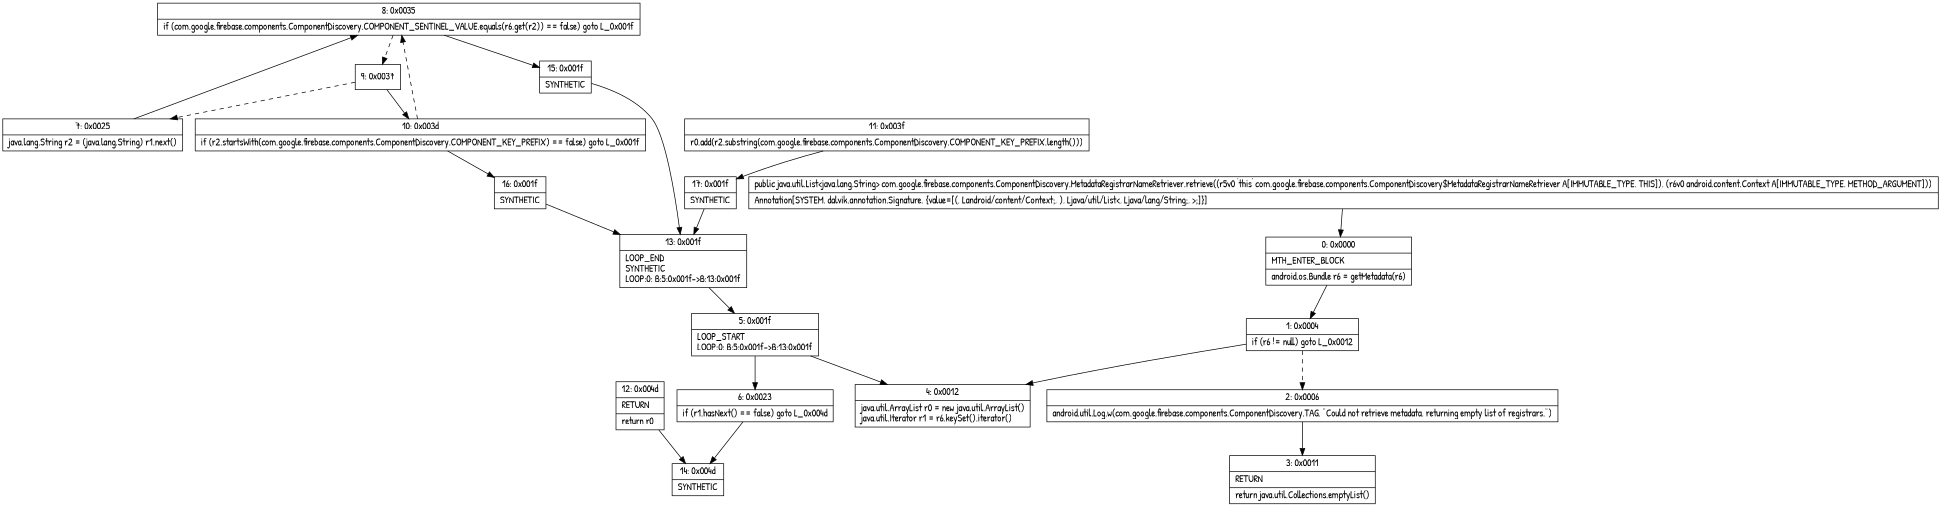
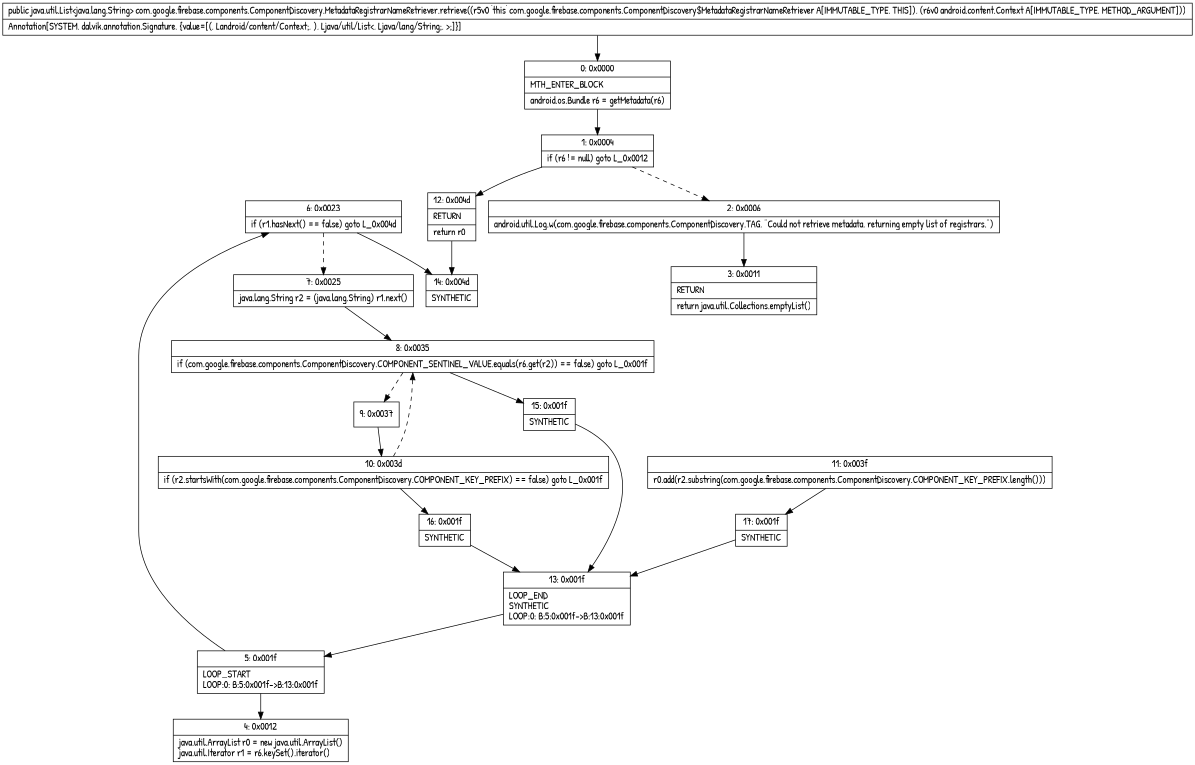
(266, 100) -> (324, 250)
(1139, 362) -> (512, 178)
